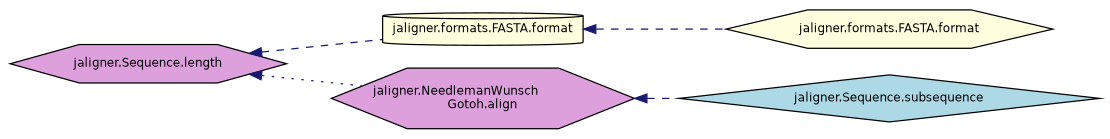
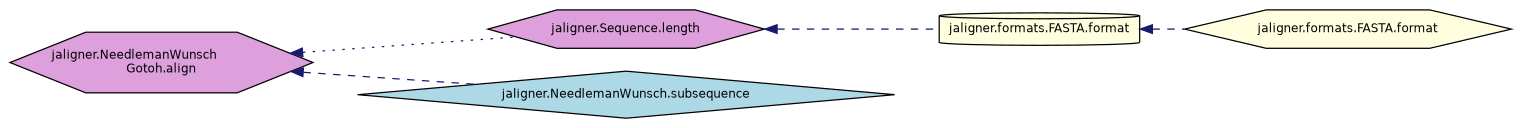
(312, 81) -> (409, 45)
(889, 98) -> (626, 95)
